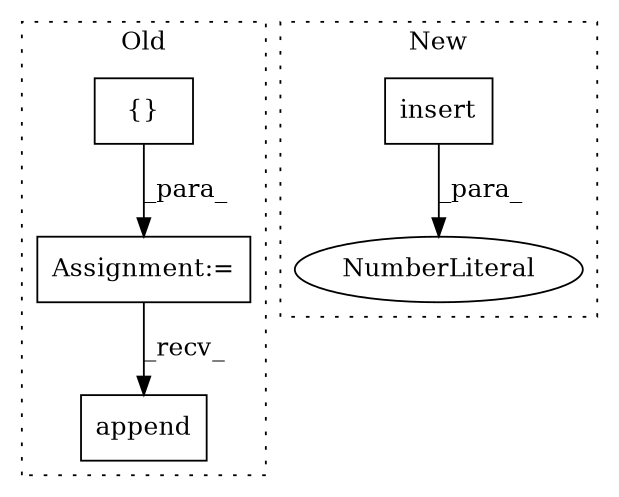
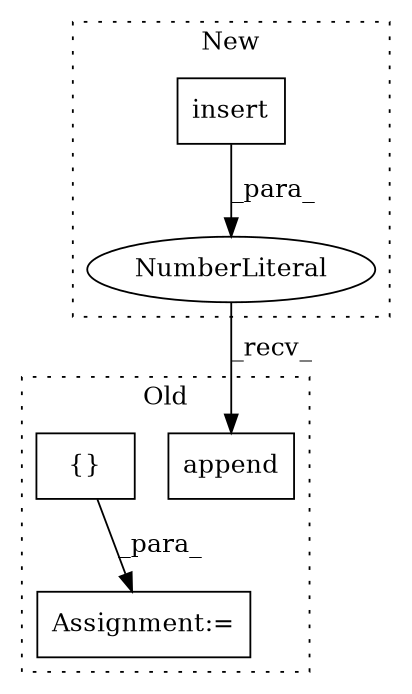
(144, 340) -> (231, 358)
